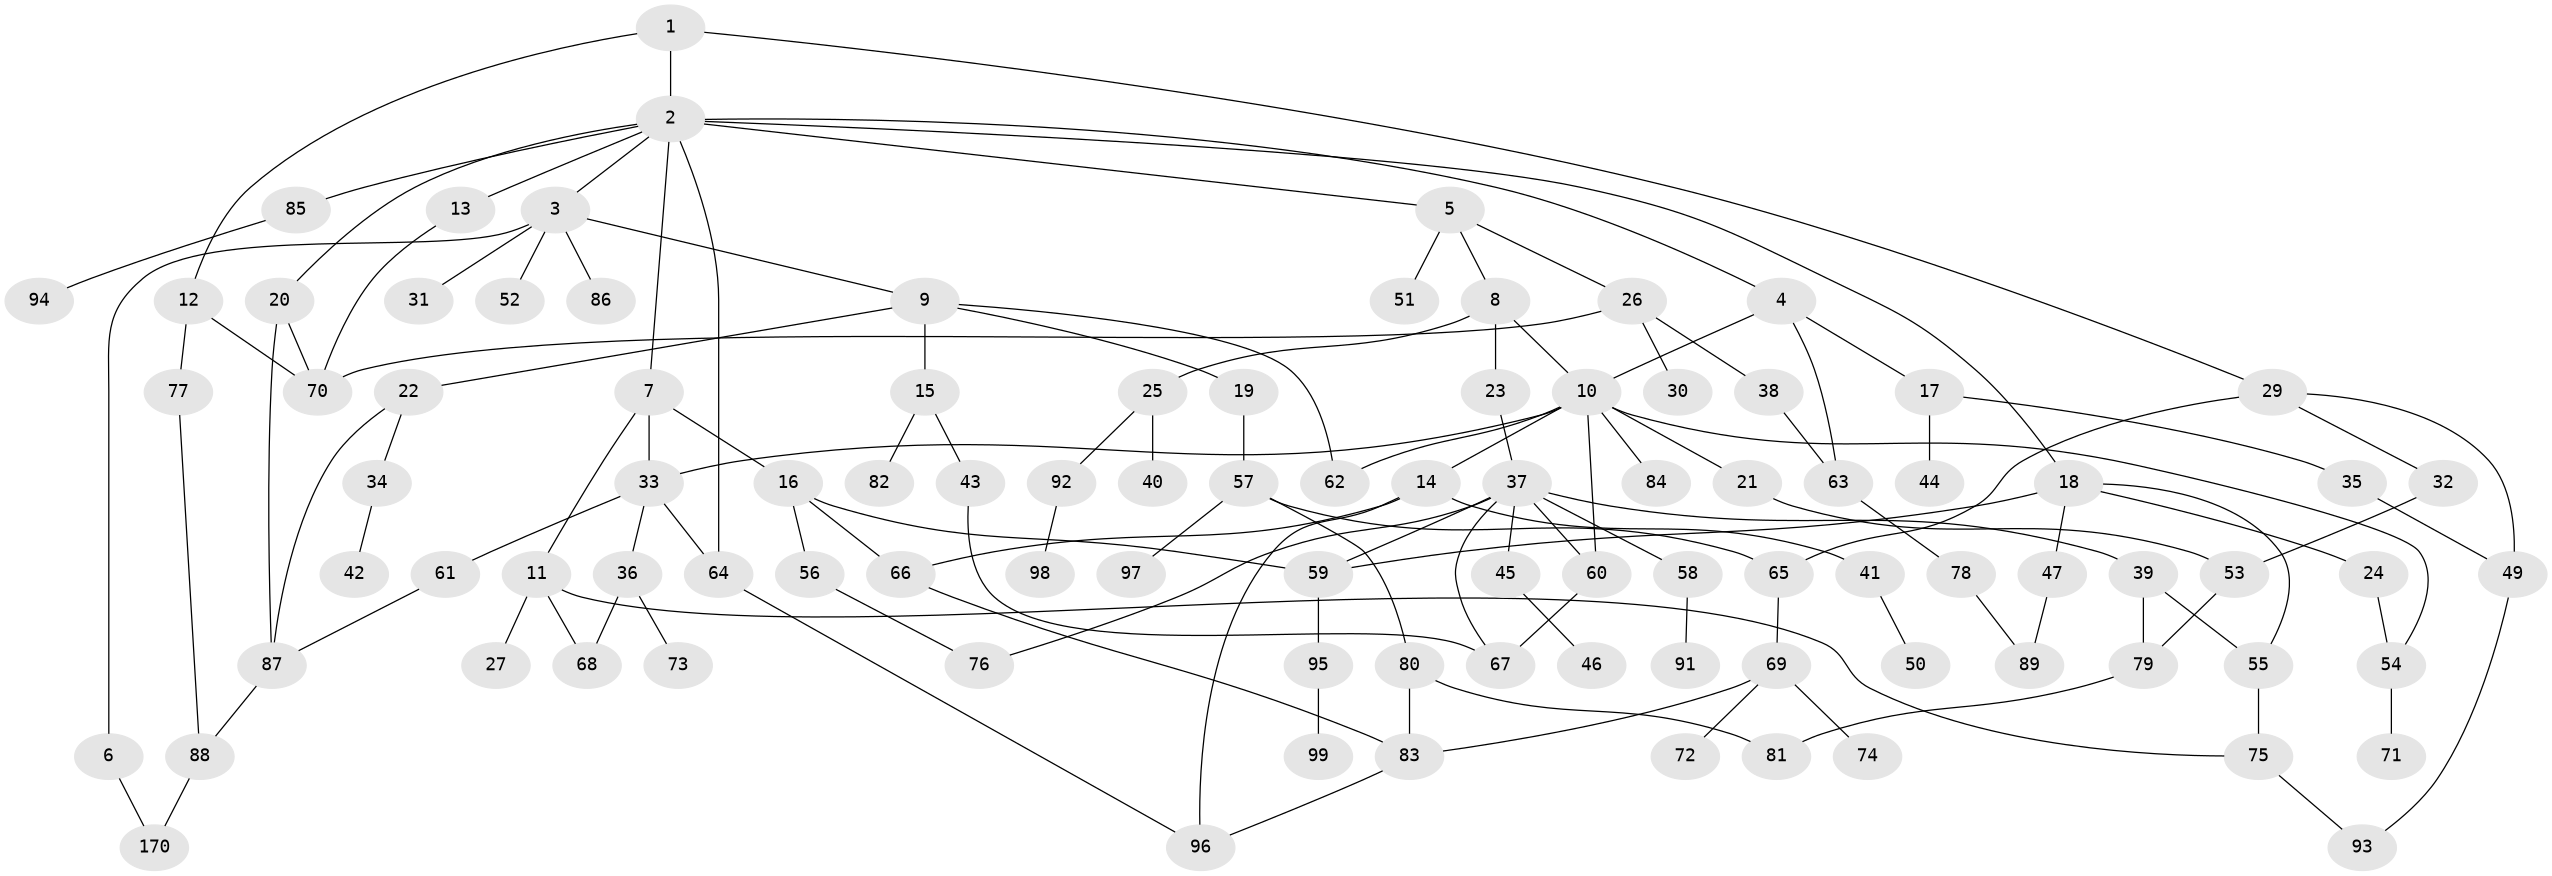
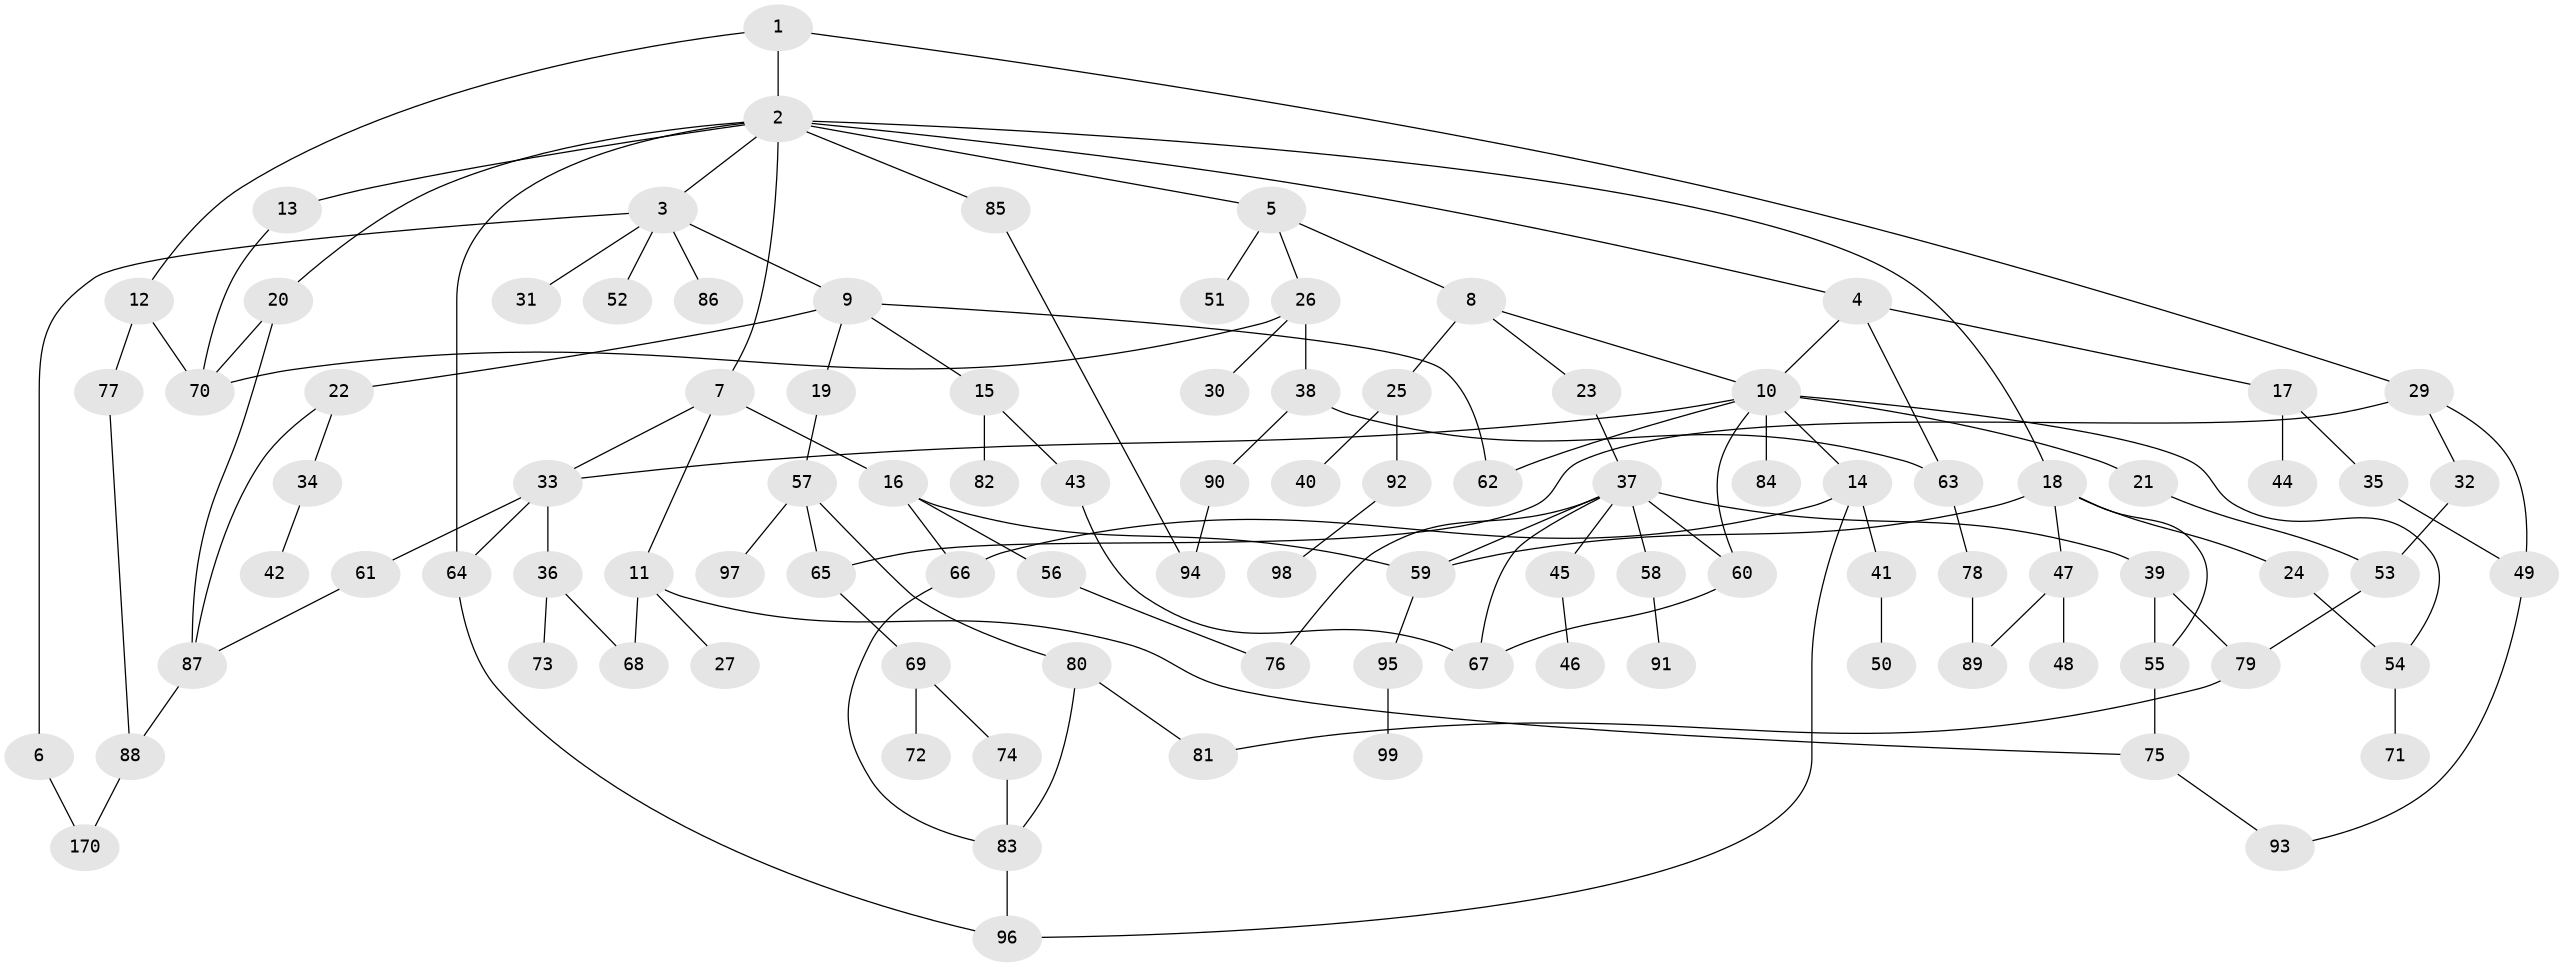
none -> (1215, 483)
none -> (2064, 666)
(1599, 724) -> (1007, 802)
